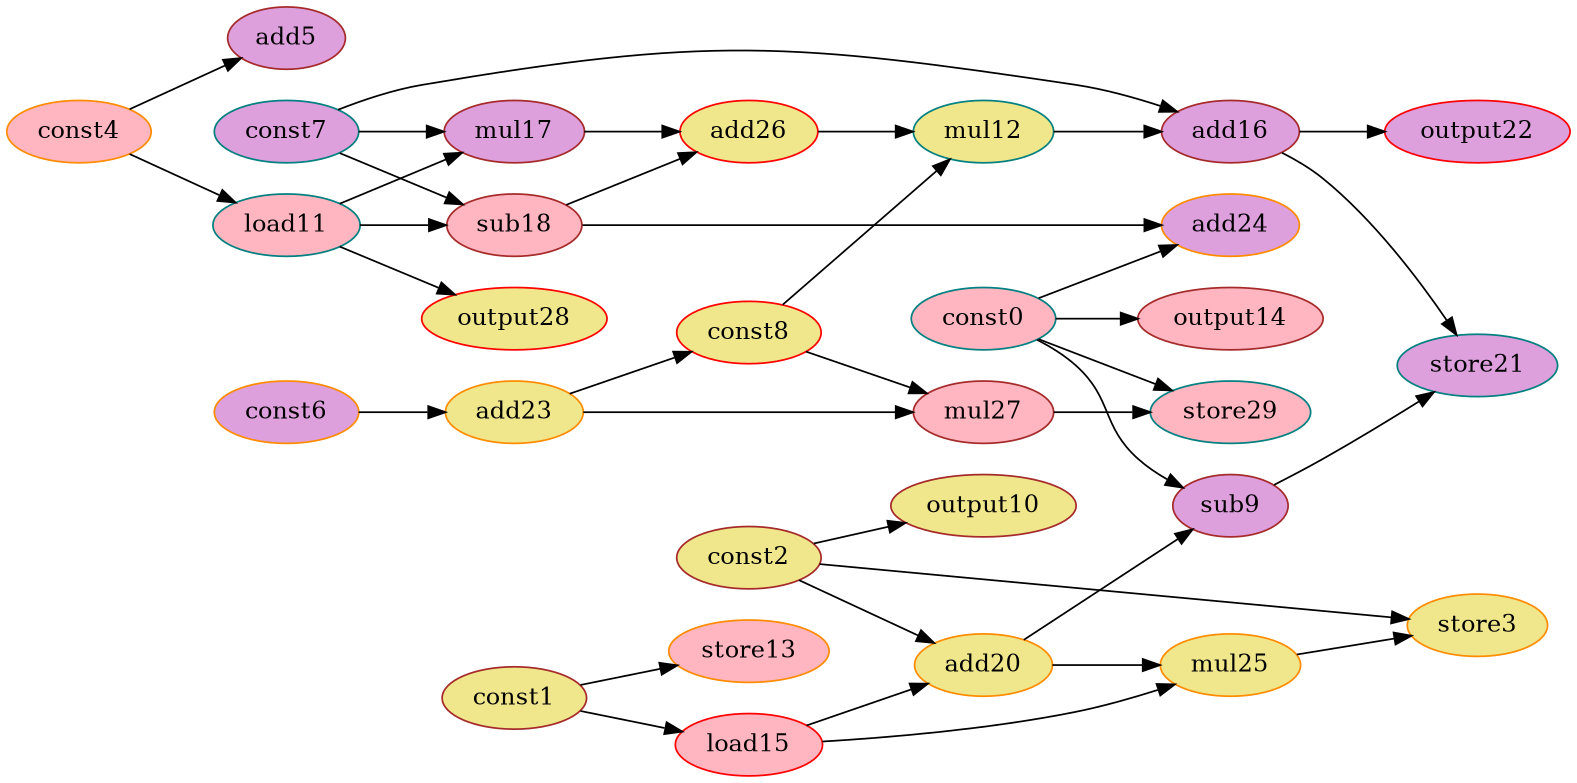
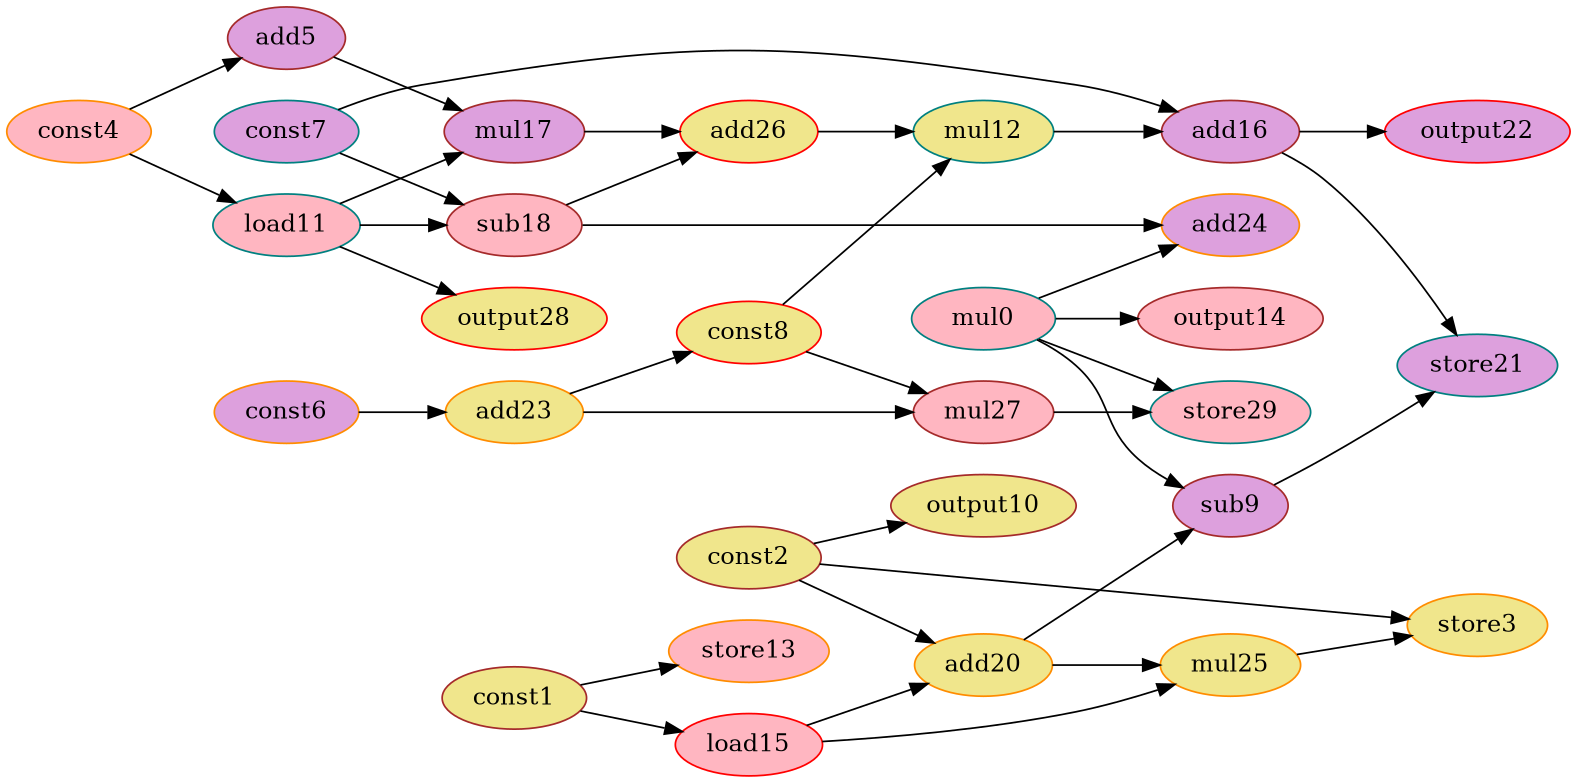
(393, 132) -> (390, 80)
(984, 319) -> (984, 319)
